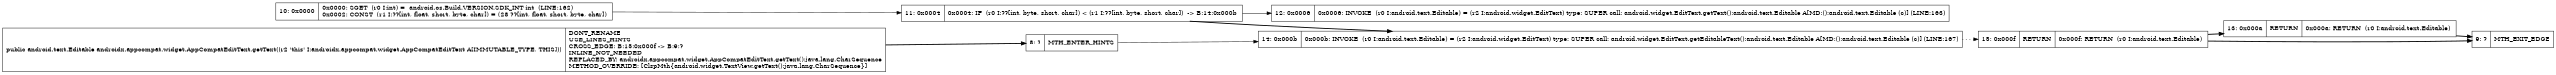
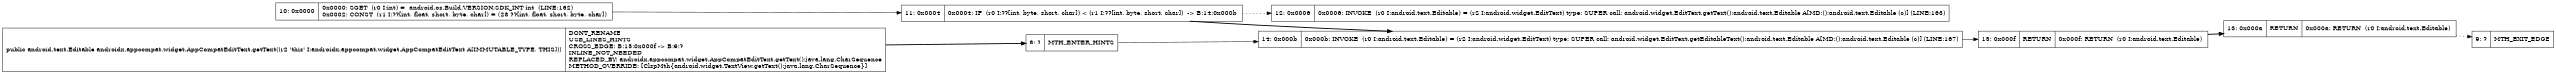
(1255, 13) -> (1255, 13)
(2462, 36) -> (2462, 36)
(1968, 39) -> (1968, 39)
(2338, 42) -> none
